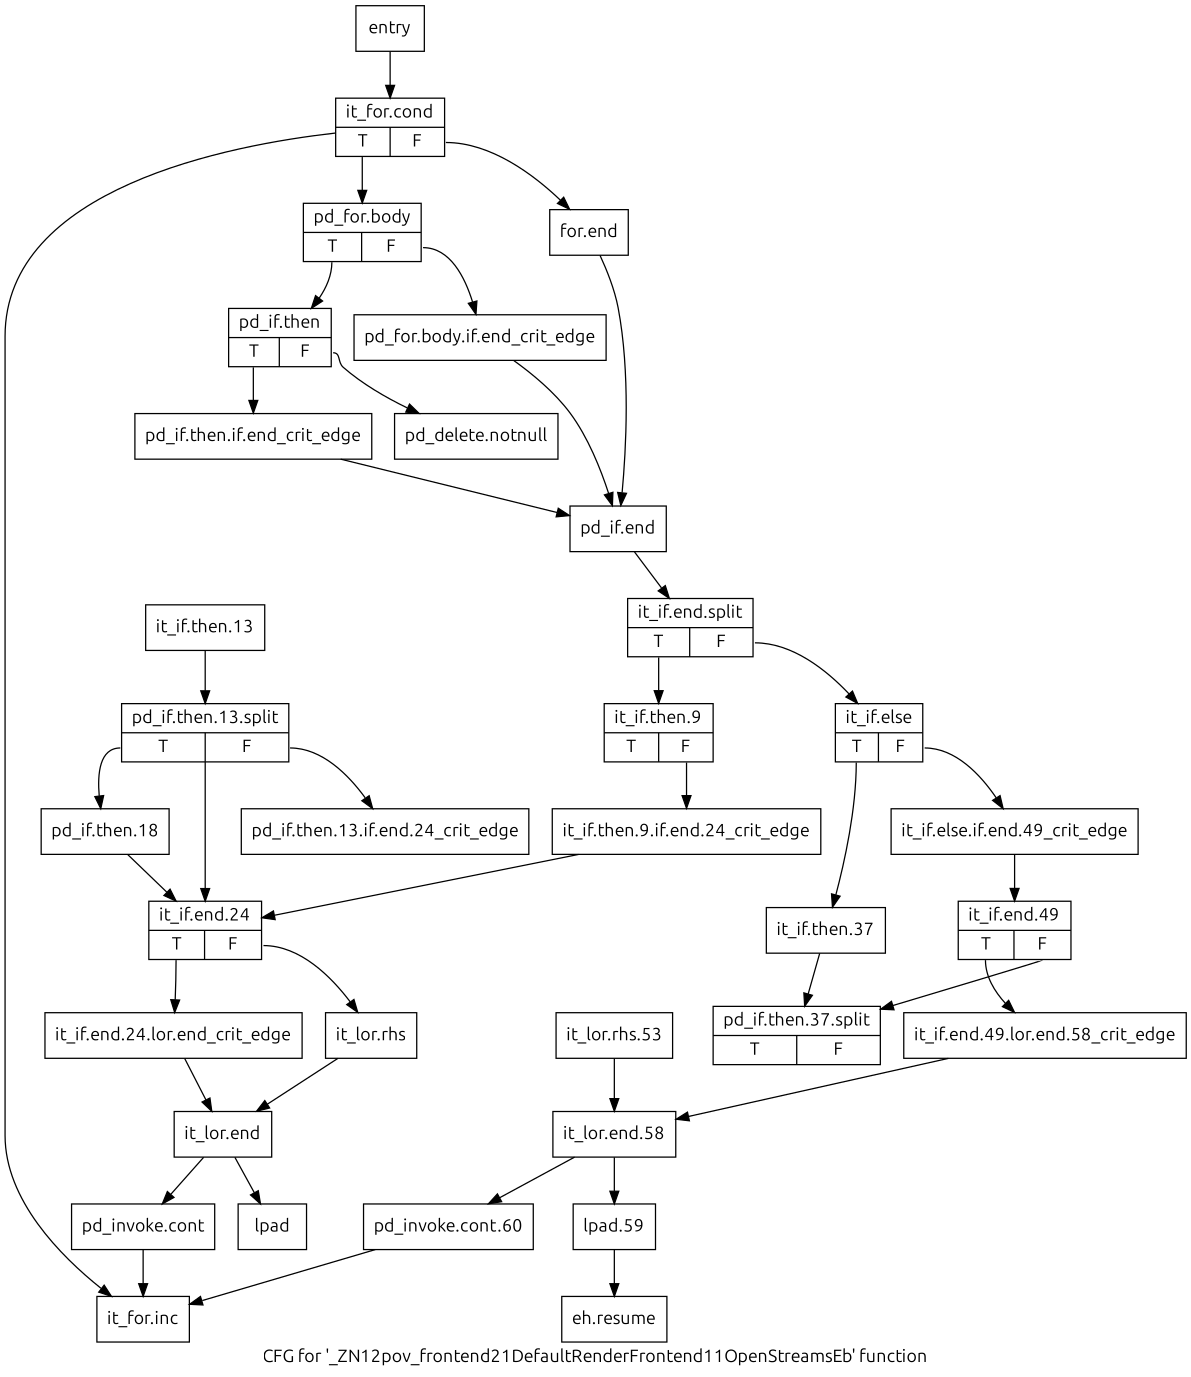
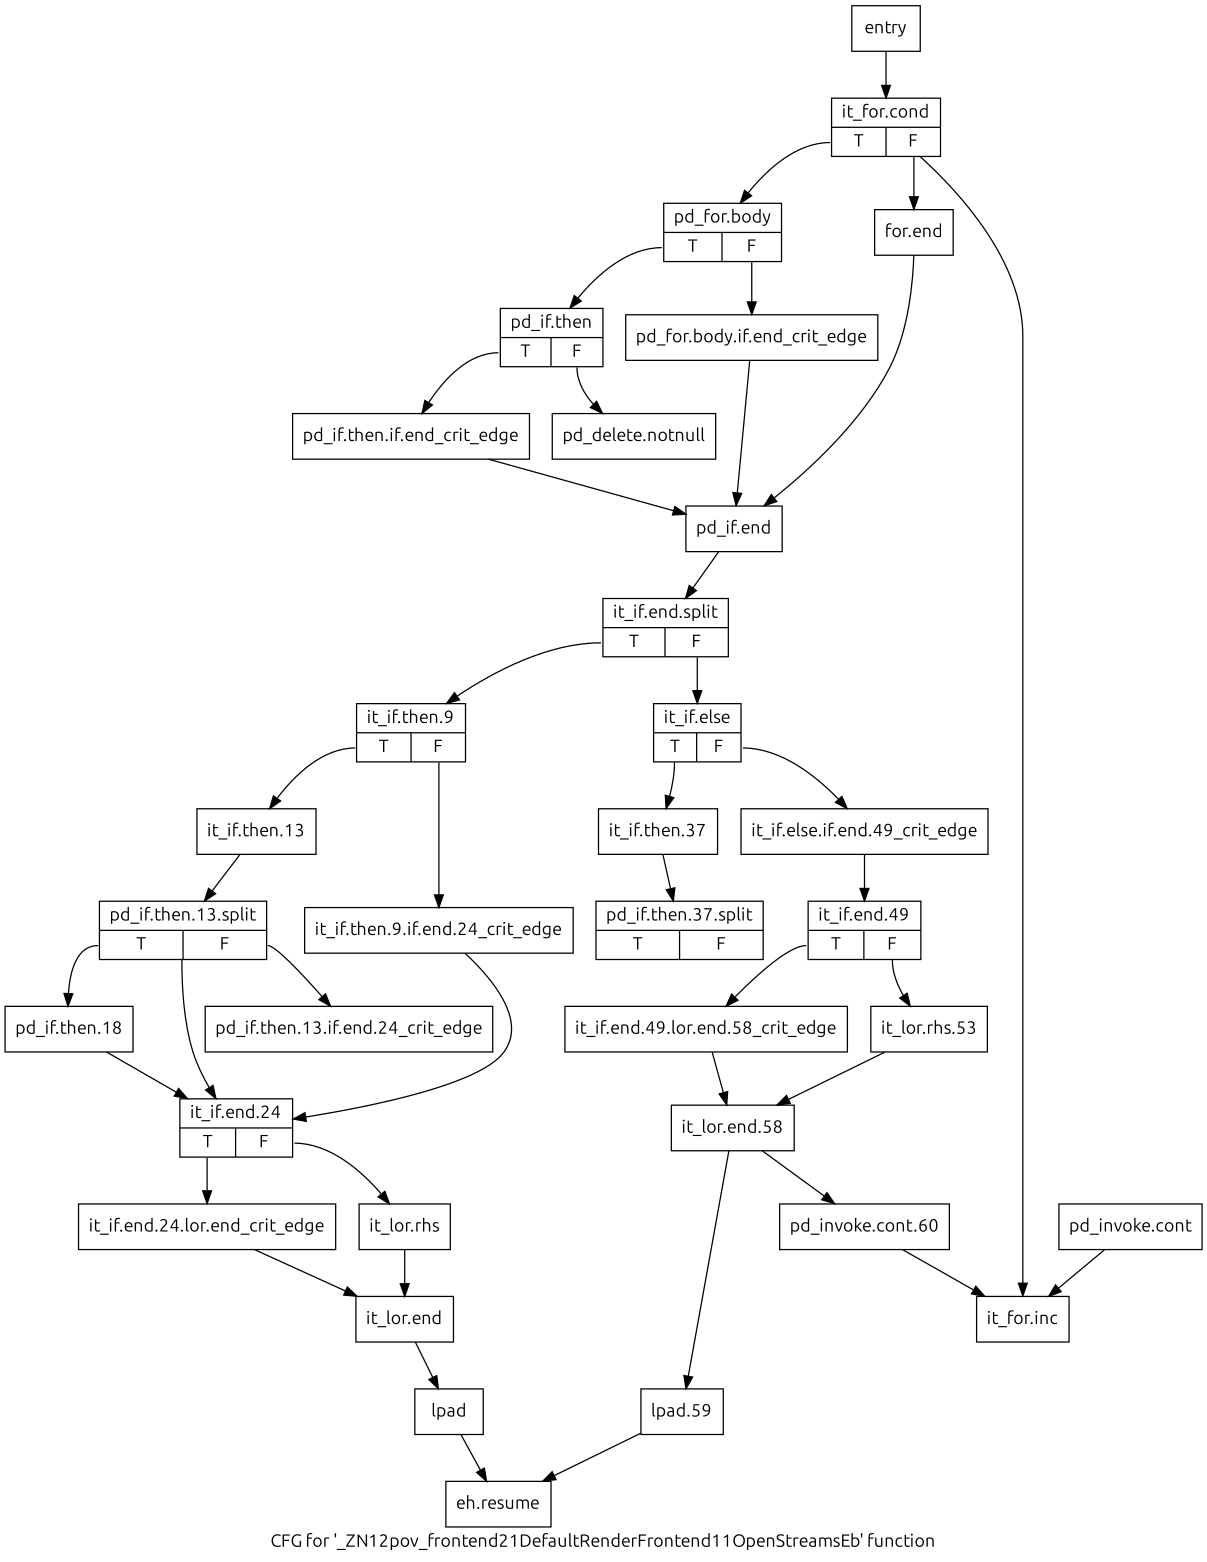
none -> (311, 764)
(968, 983) -> (896, 978)
(187, 1176) -> none
none -> (471, 1452)
